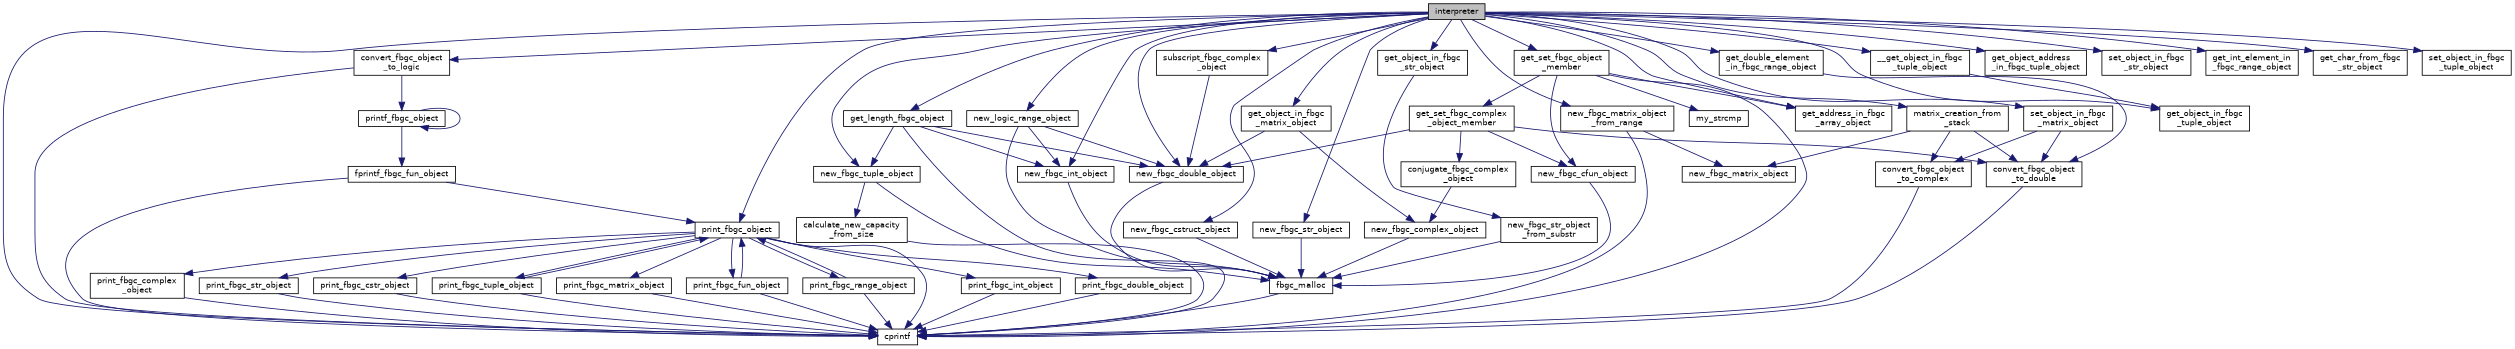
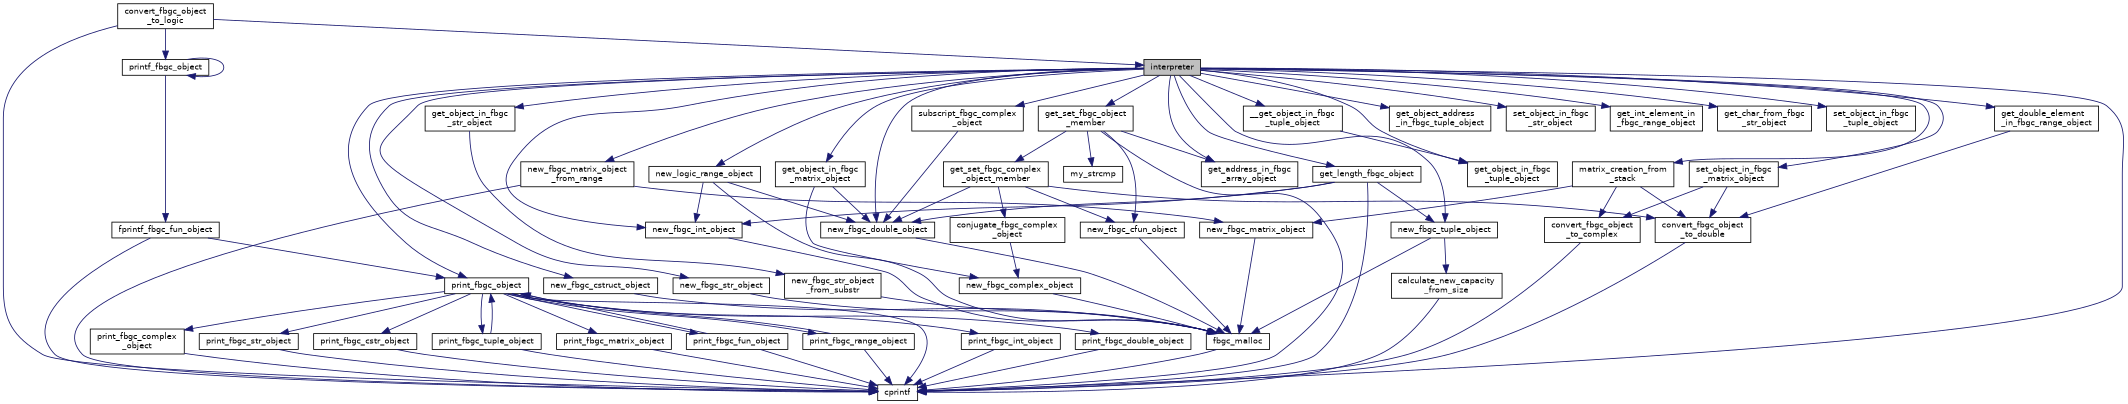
(1016, 33) -> (674, 42)
none -> (1248, 282)
